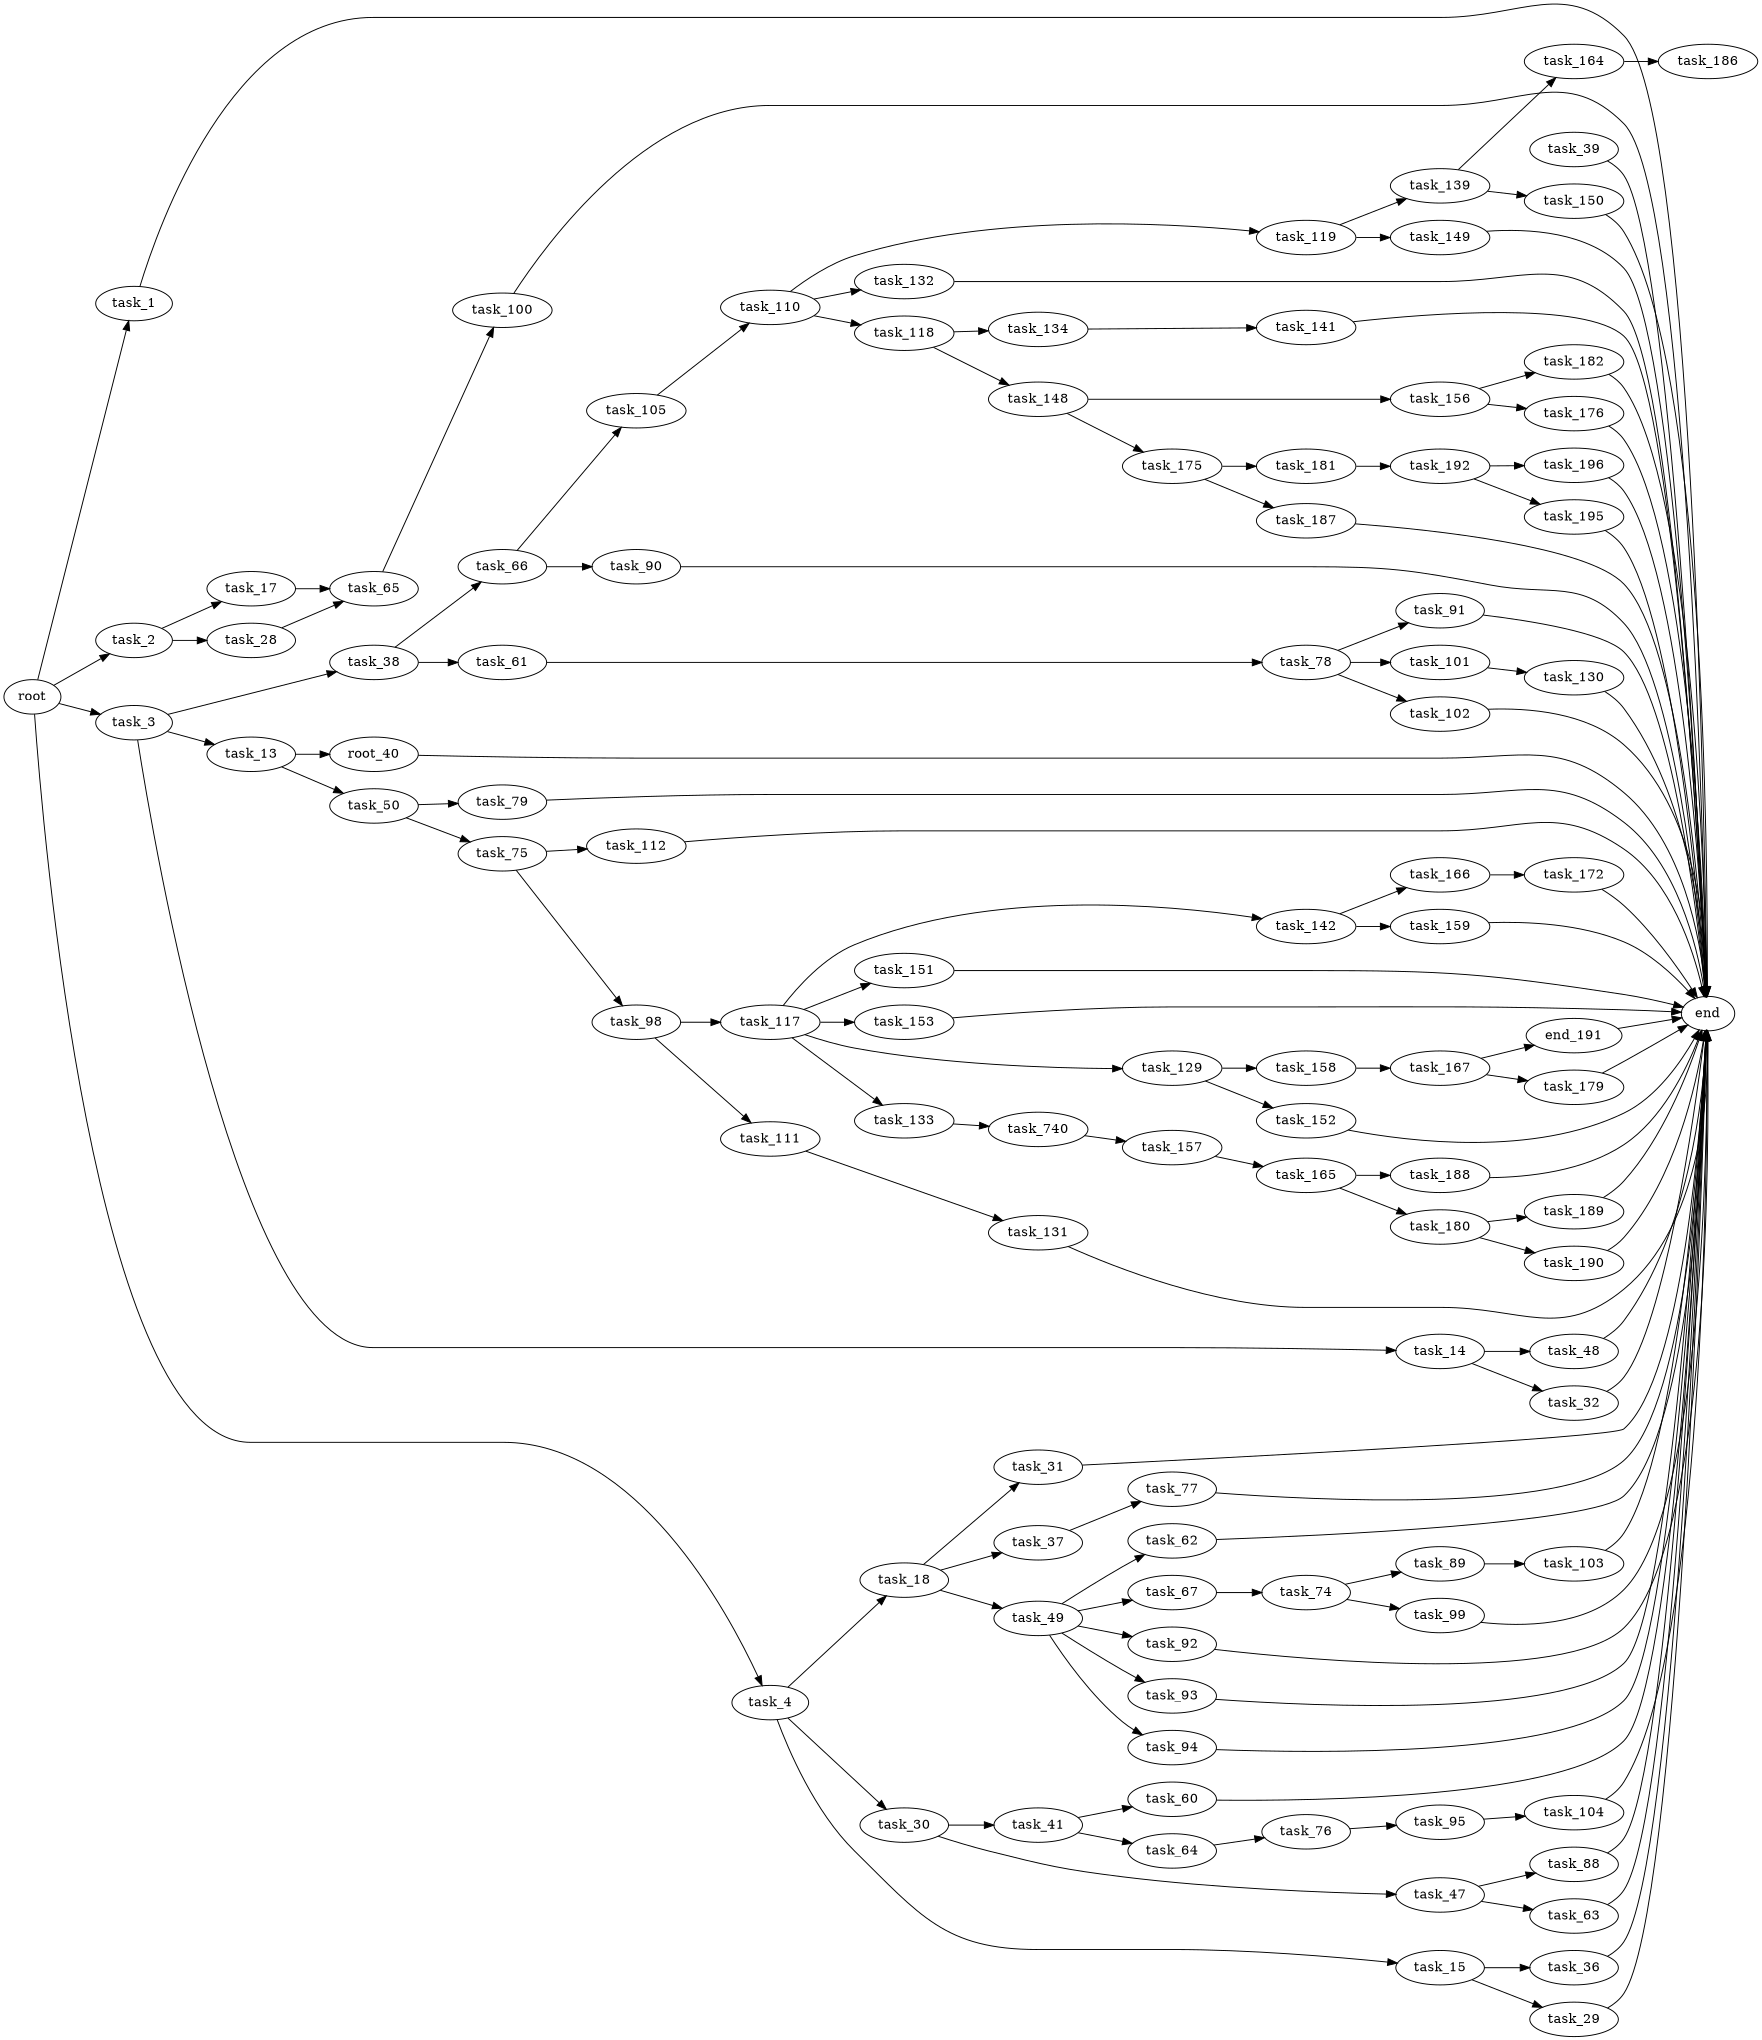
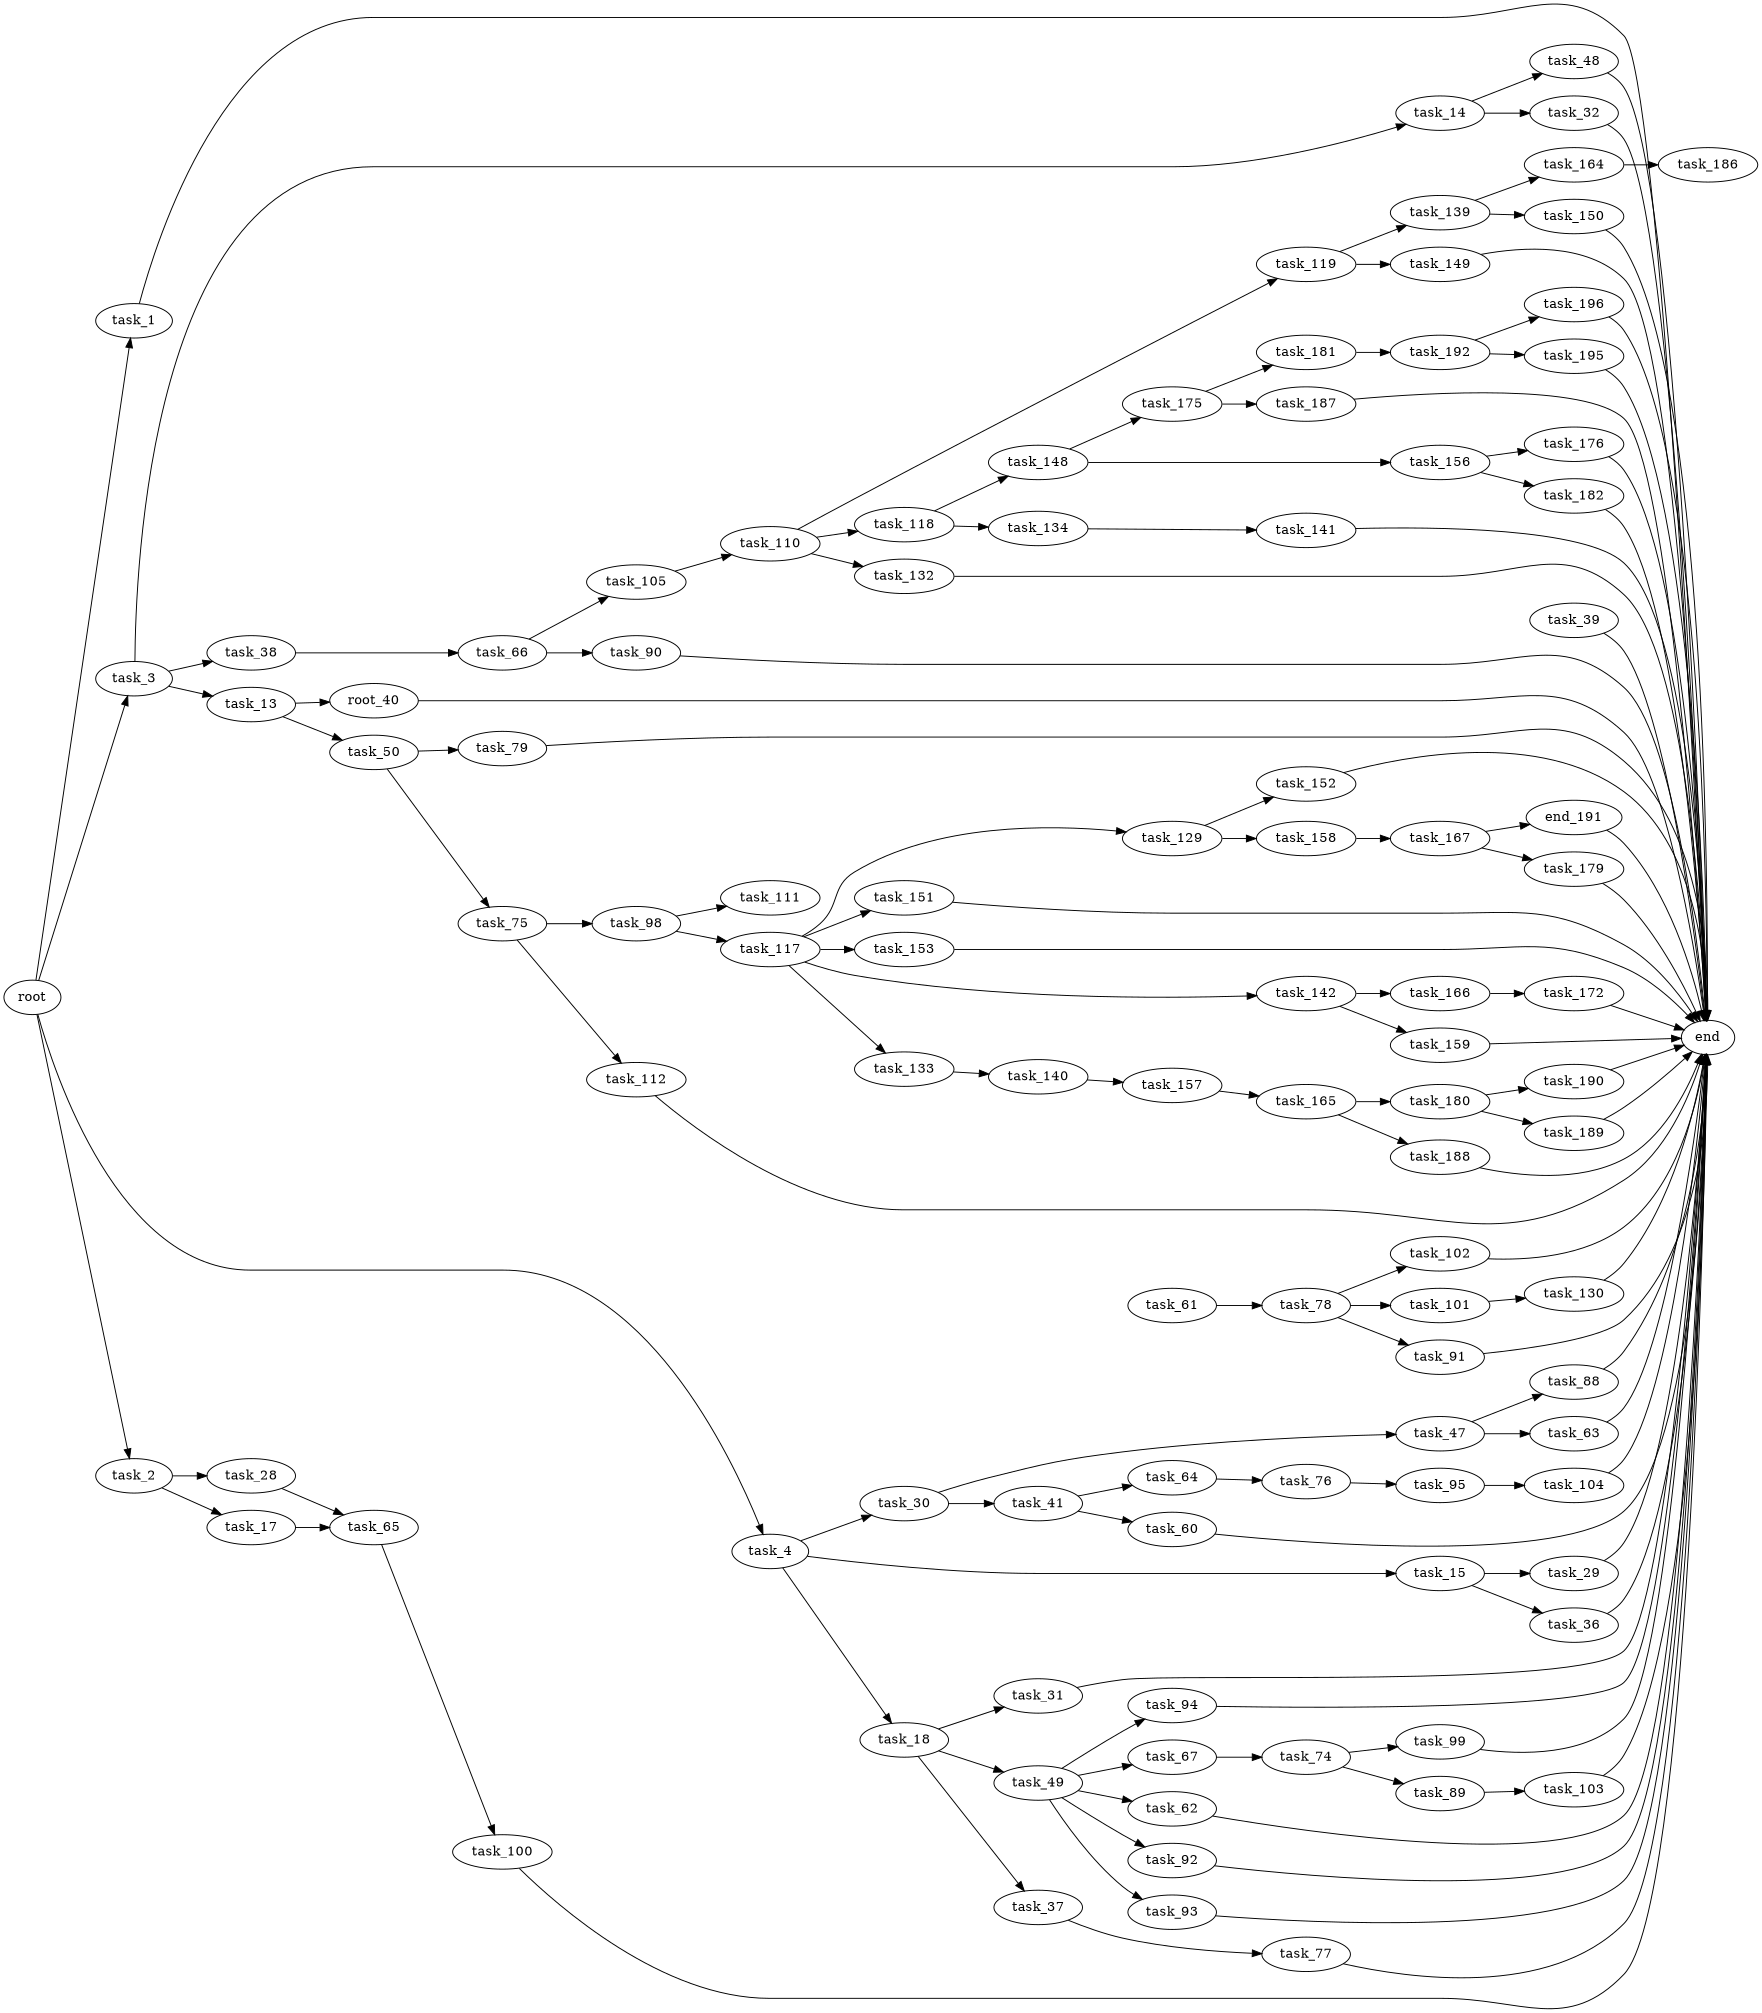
(433, 662) -> none
(1038, 1129) -> (1038, 1077)
(1038, 1233) -> none
